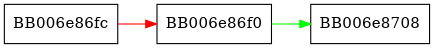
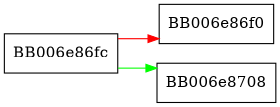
(286, 24) -> (132, 68)
